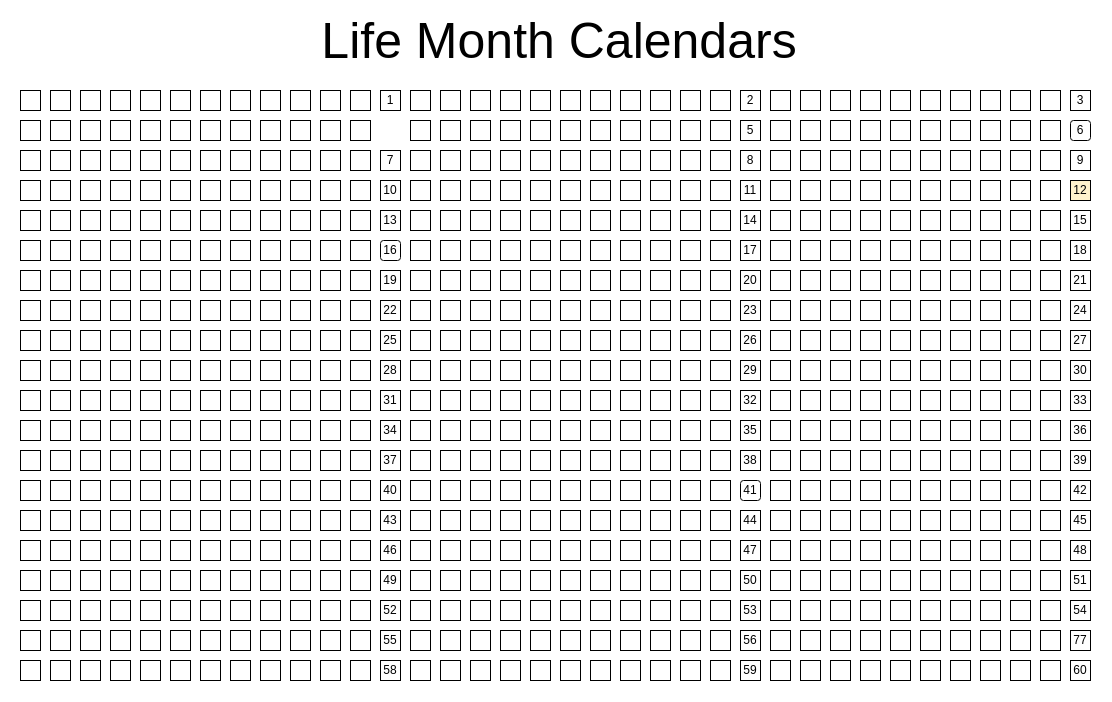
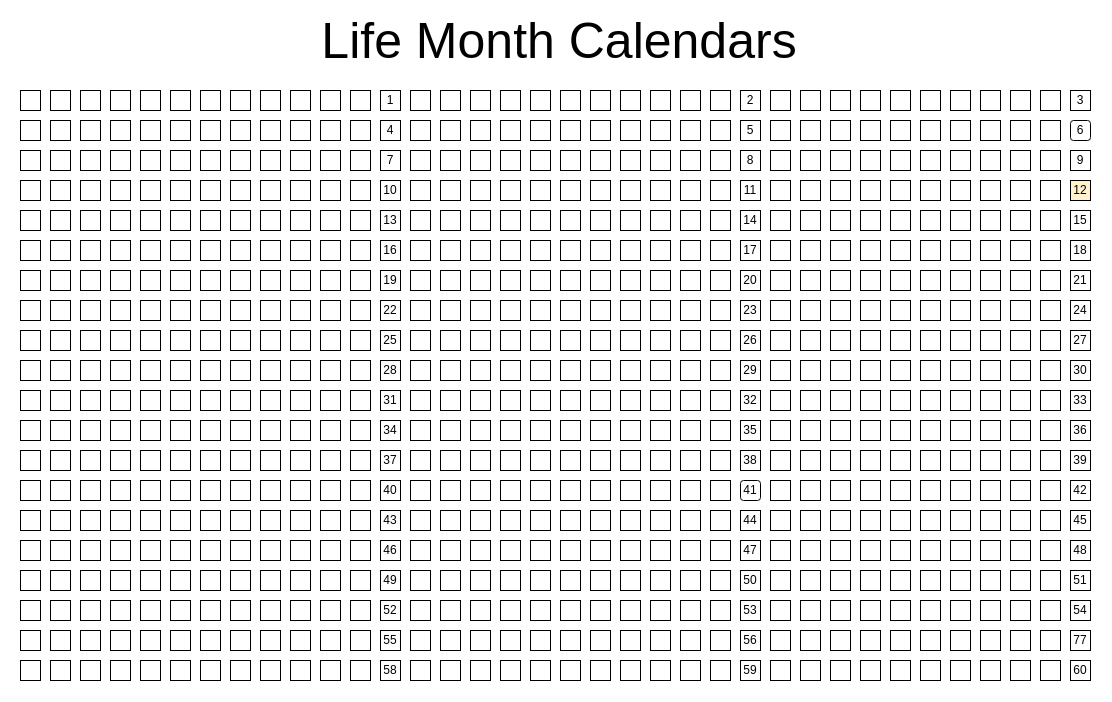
none -> (391, 131)
(391, 251) -> (391, 251)
